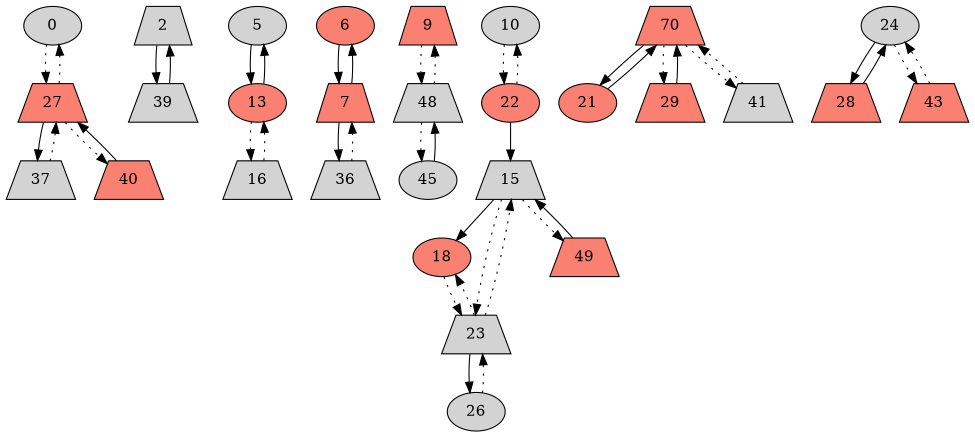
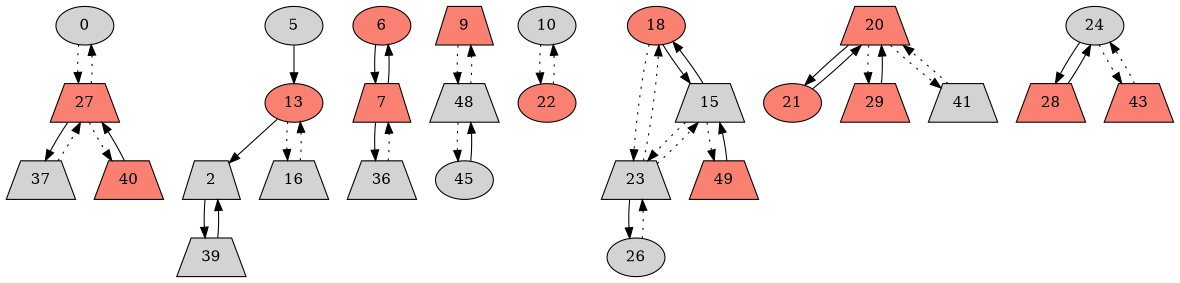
(670, 26) -> (875, 26)
(265, 70) -> (257, 137)
(511, 136) -> (673, 60)
